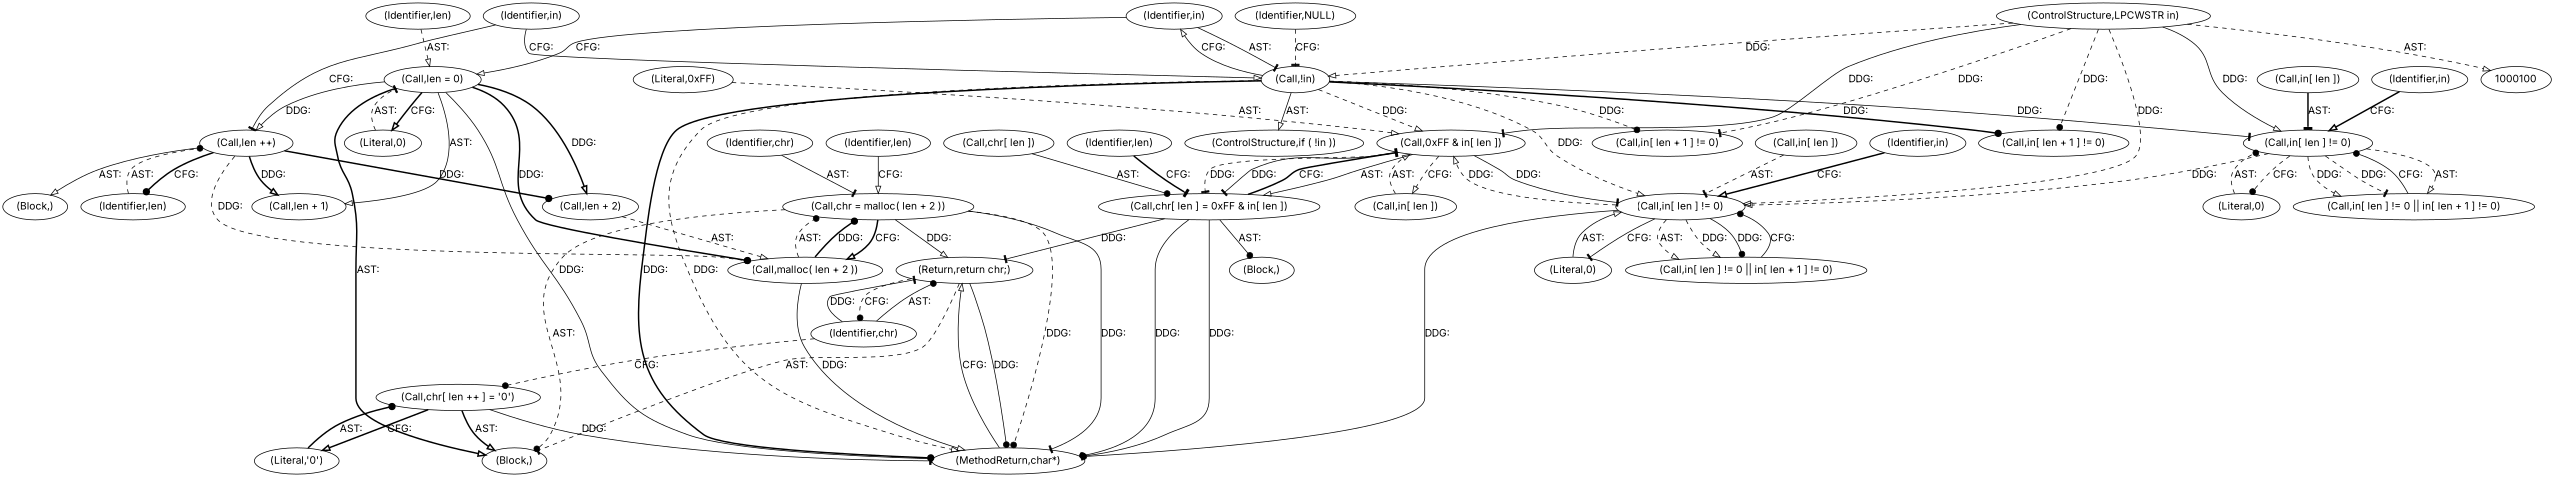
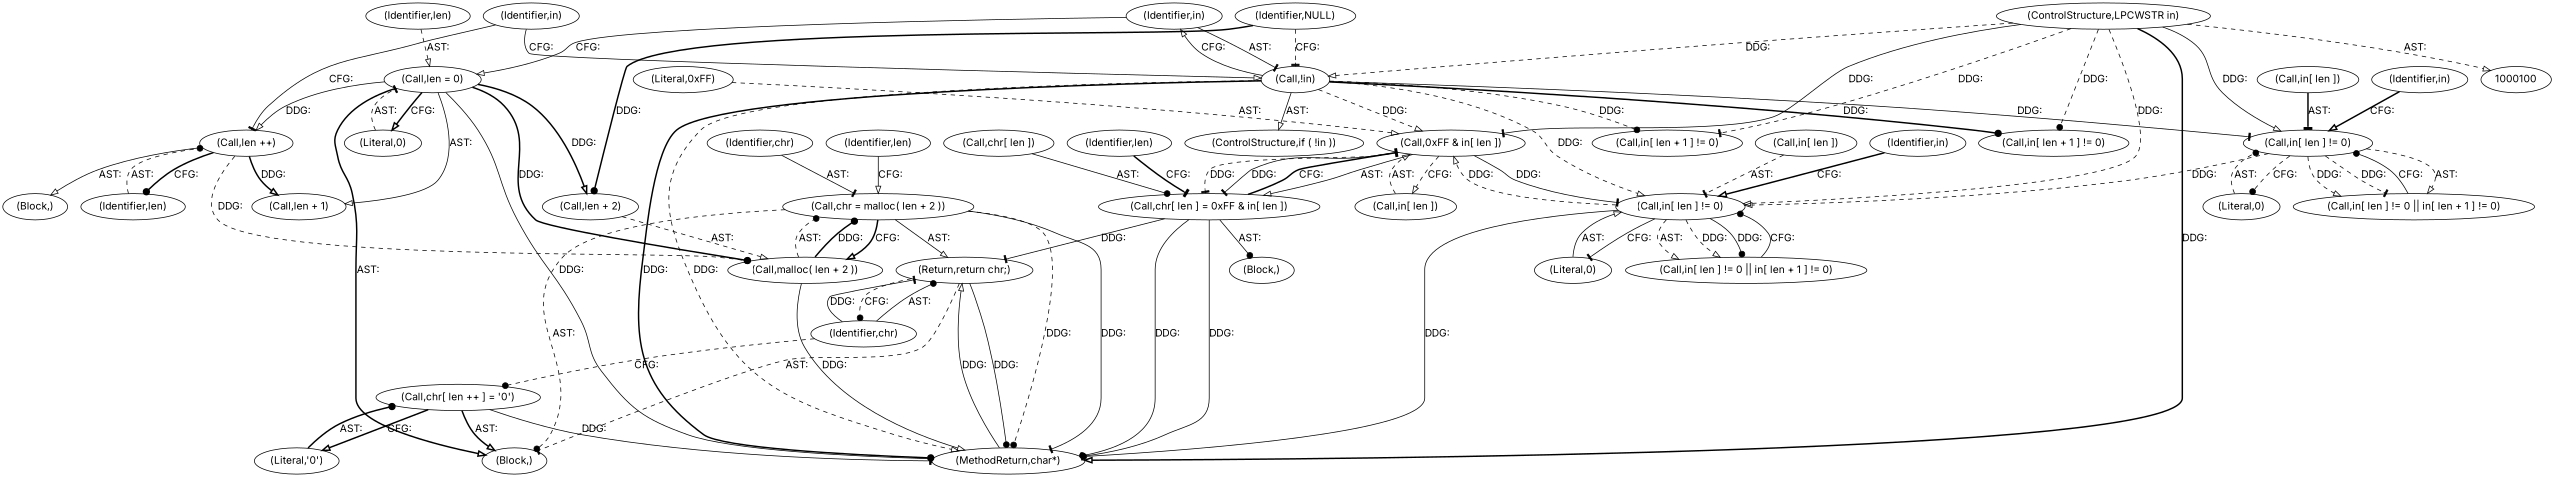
(415, 174) -> (876, 36)
(940, 239) -> (940, 239)
(976, 366) -> (976, 366)
none -> (1835, 445)
